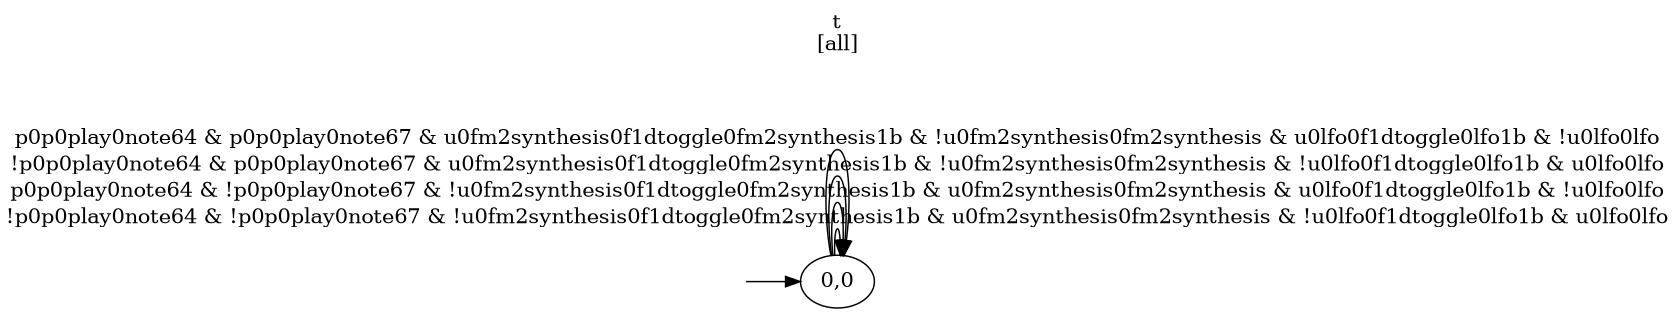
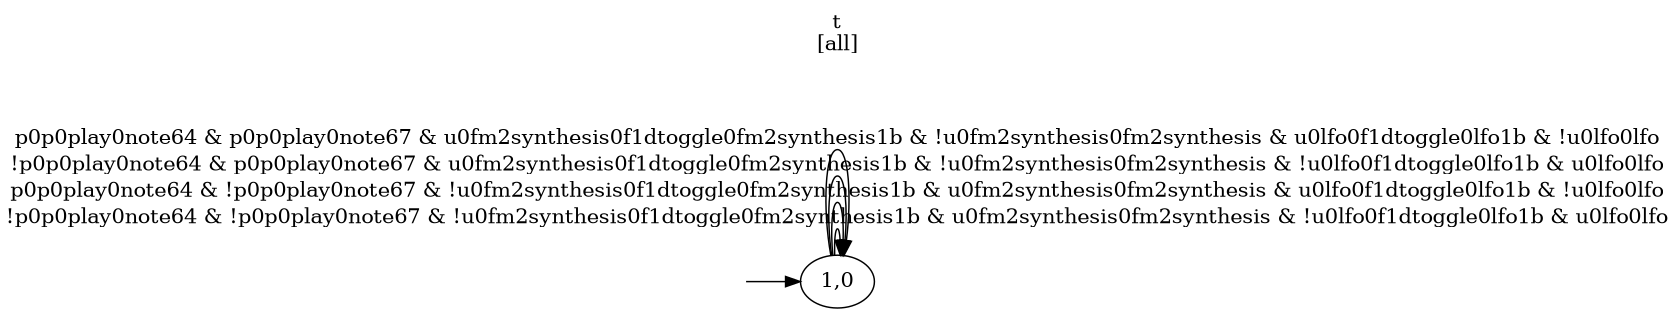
(837, 282) -> (837, 282)
